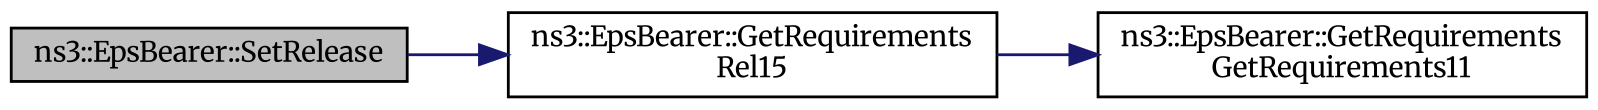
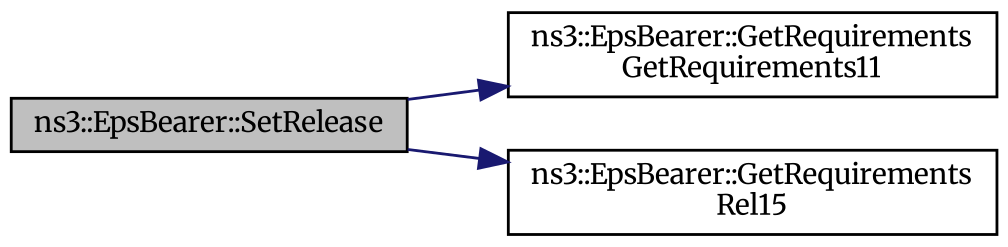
(1033, 55) -> (443, 95)
